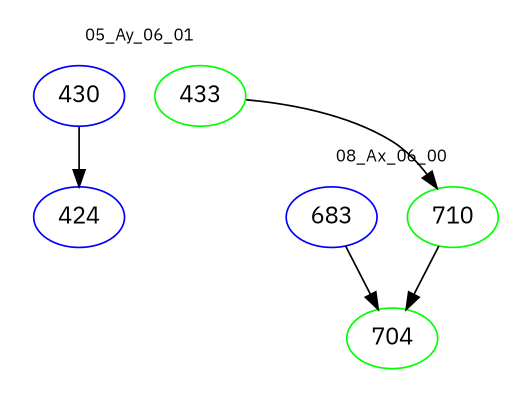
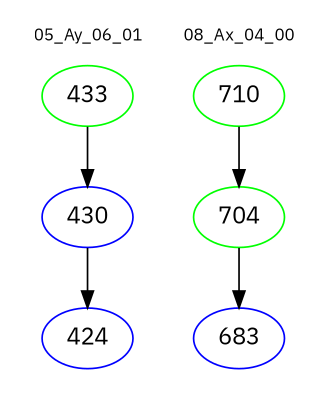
(345, 120) -> (88, 148)
(392, 157) -> (240, 36)
(358, 270) -> (239, 269)
